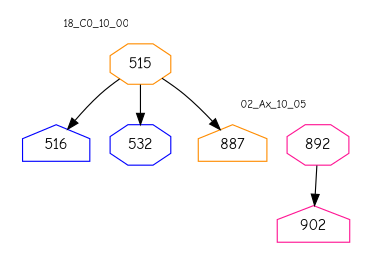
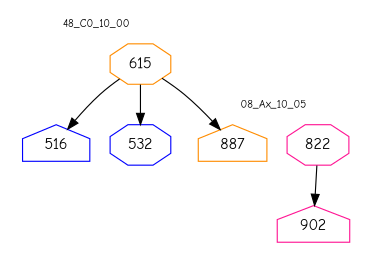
(97, 24) -> (97, 24)
(140, 64) -> (140, 64)
(274, 105) -> (274, 105)
(318, 145) -> (318, 145)
